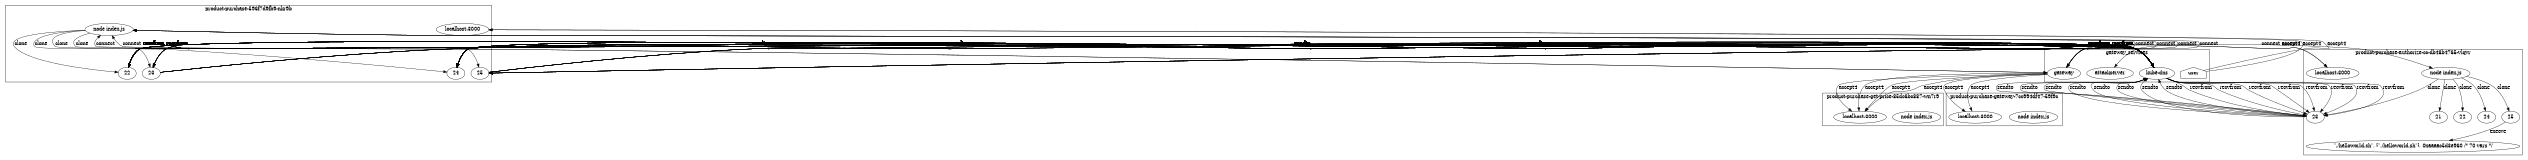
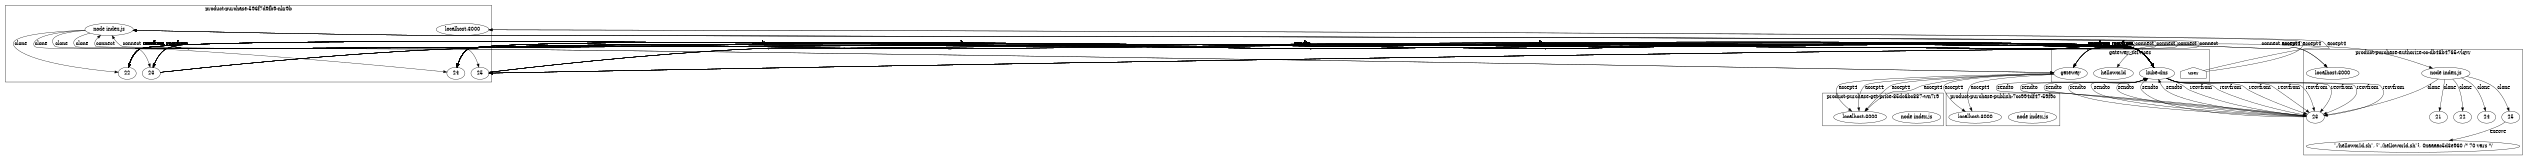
(2110, 73) -> (2113, 73)
(2004, 97) -> (2003, 97)
